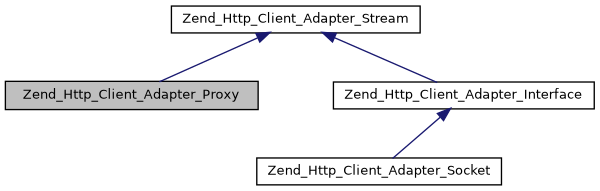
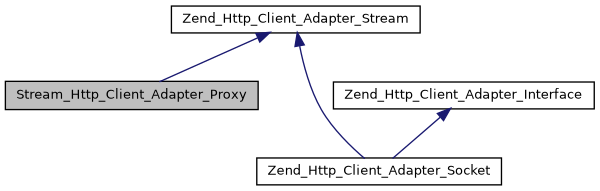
(386, 60) -> (321, 109)
(132, 95) -> (132, 95)
